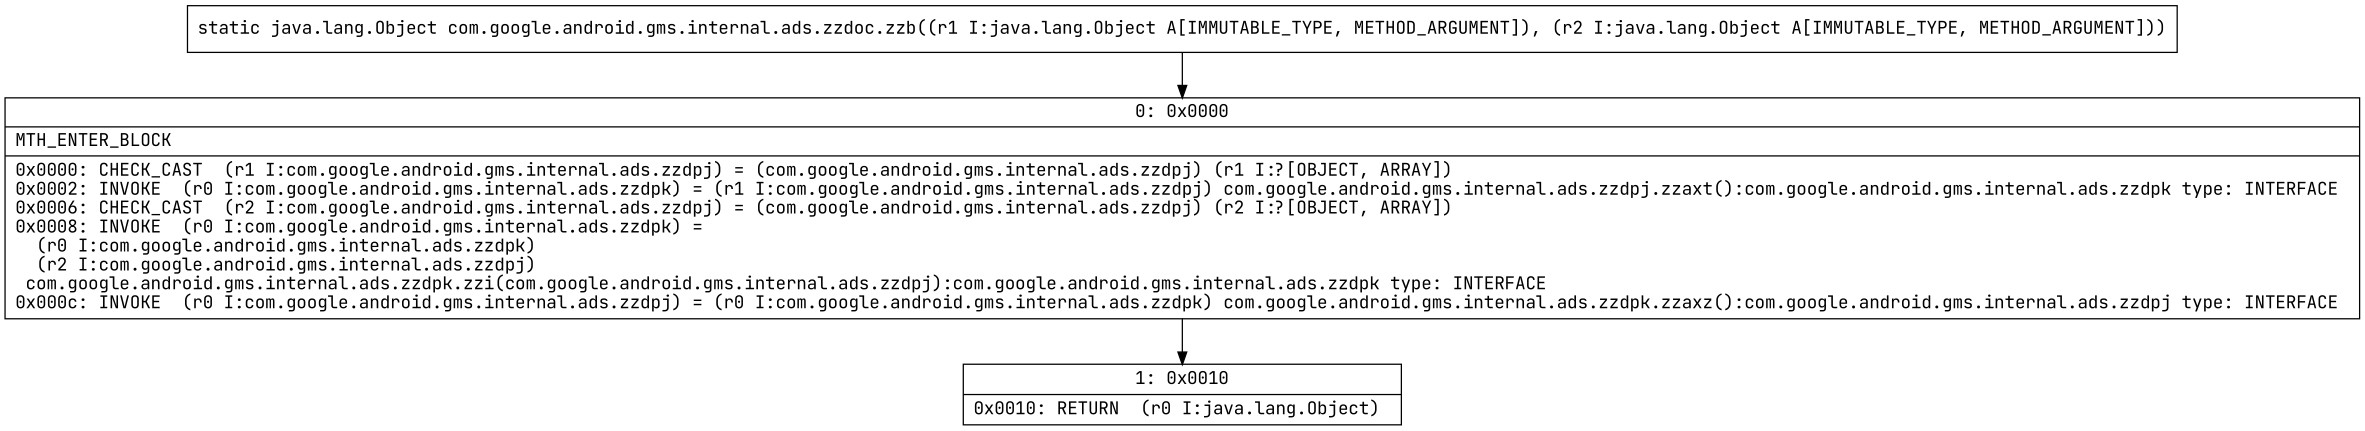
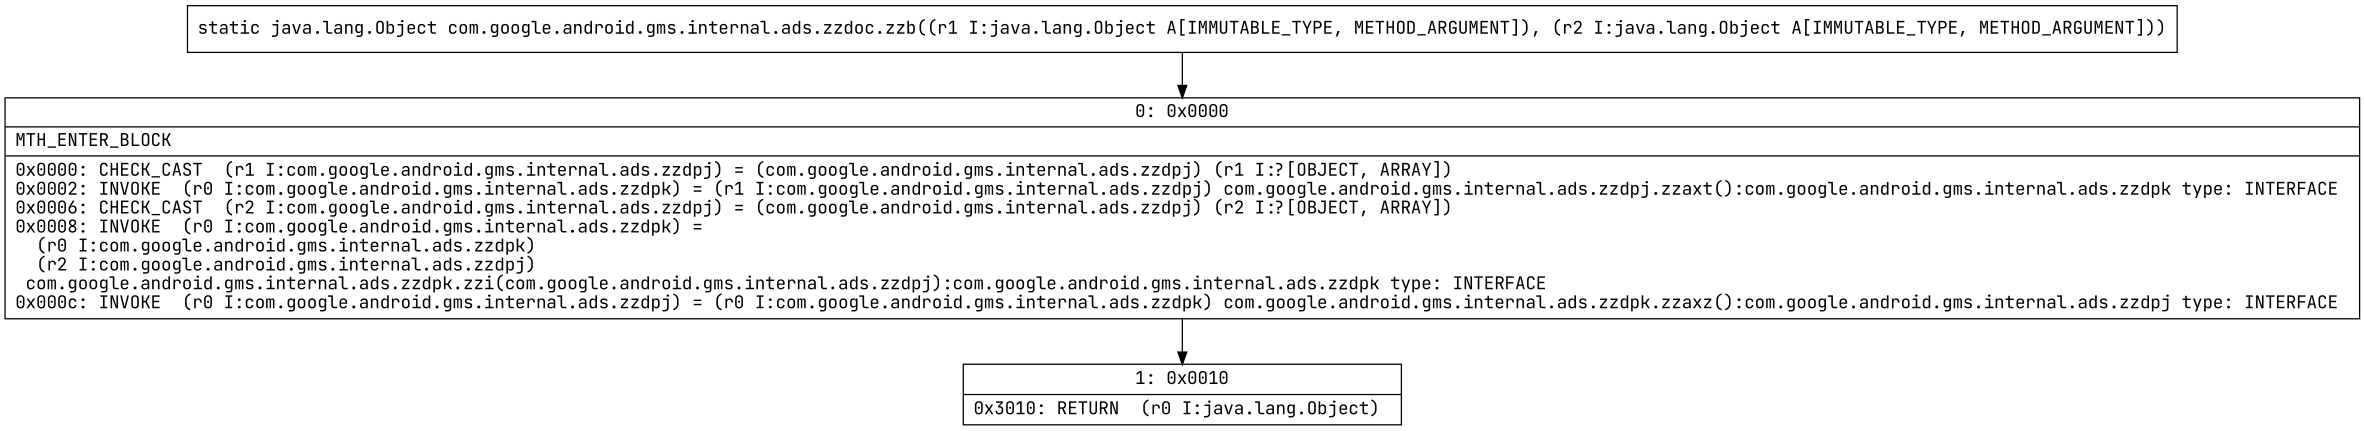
(1182, 409) -> (1182, 409)
